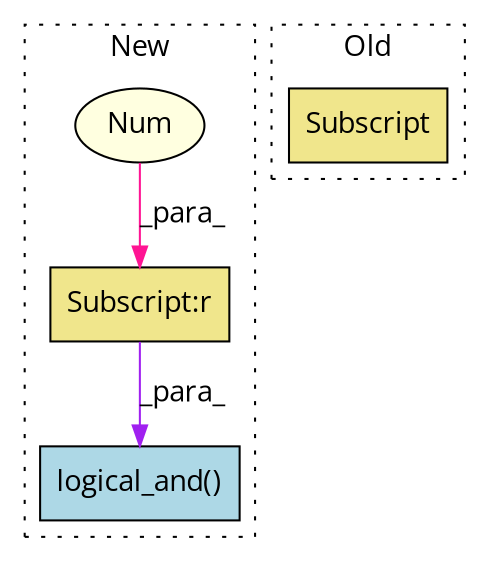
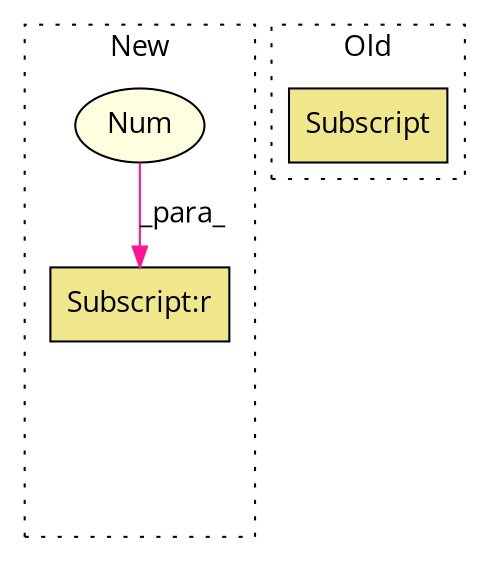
(140, 483) -> none
